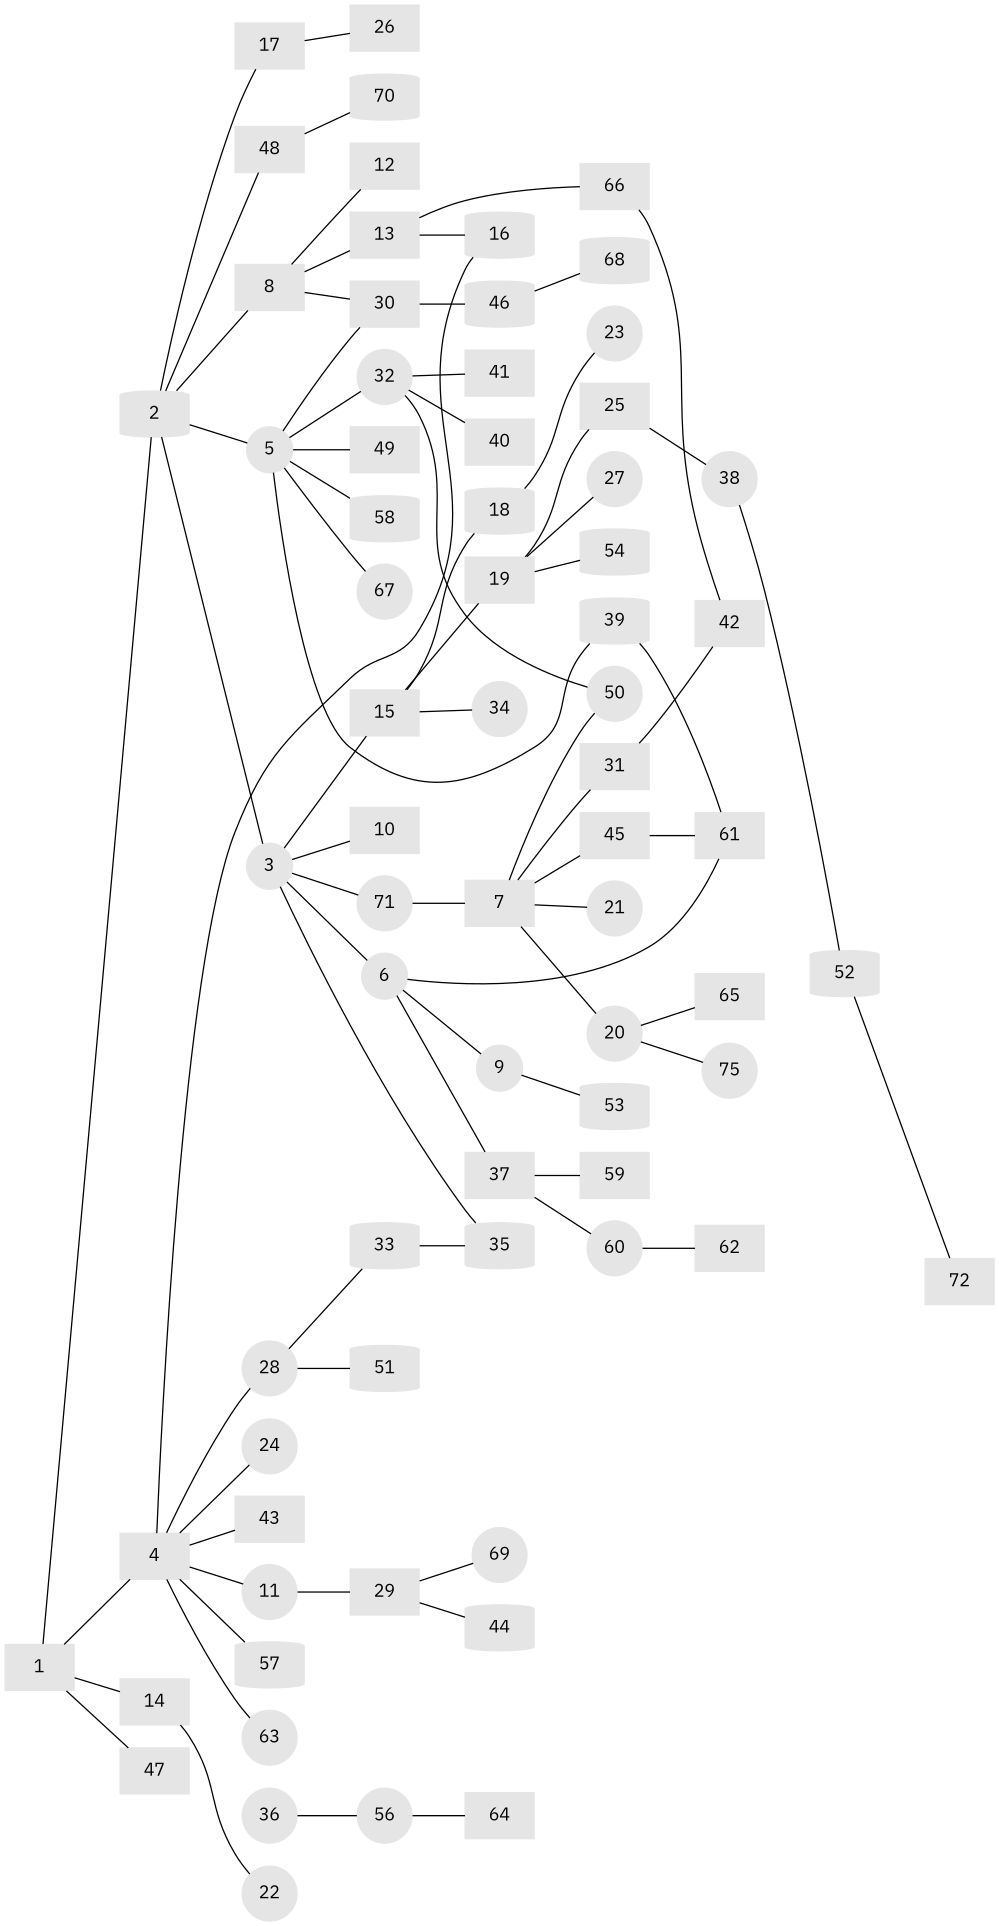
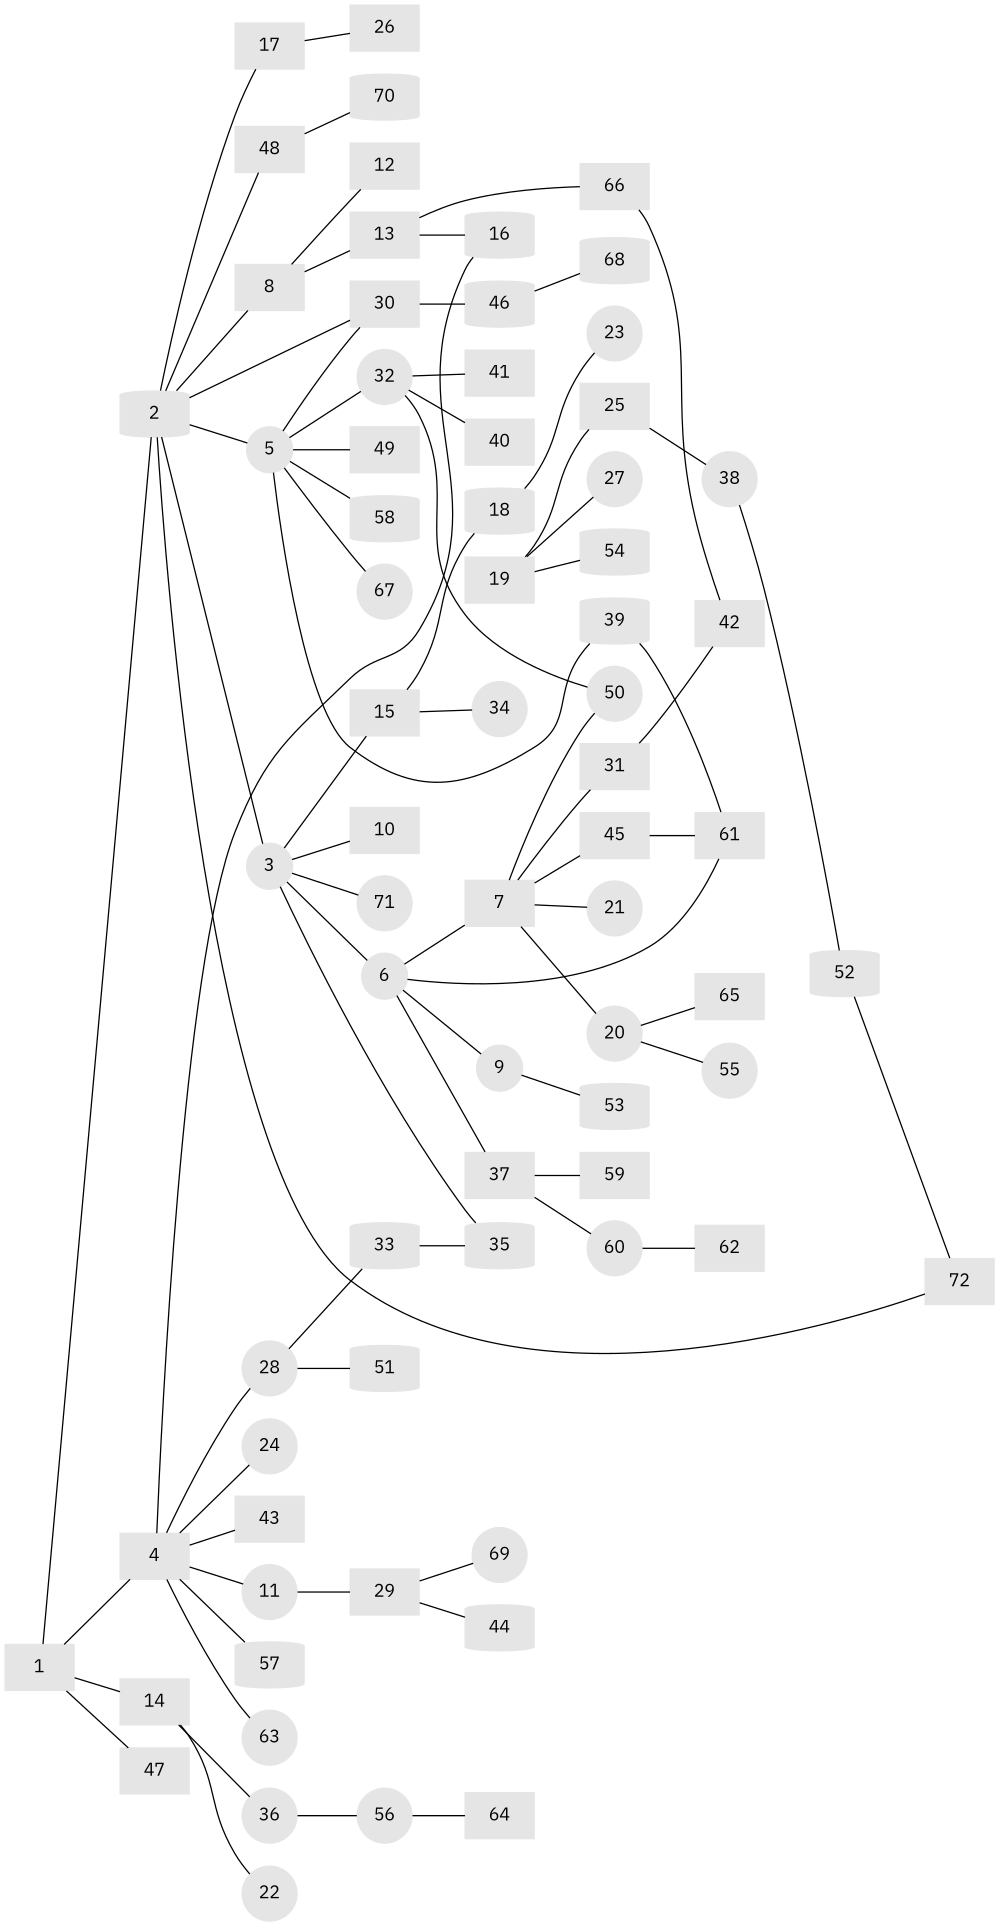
(327, 296) -> (270, 359)
(442, 647) -> none
(439, 903) -> (435, 945)
(730, 1071) -> (730, 1071)
none -> (278, 1161)
none -> (214, 1761)
